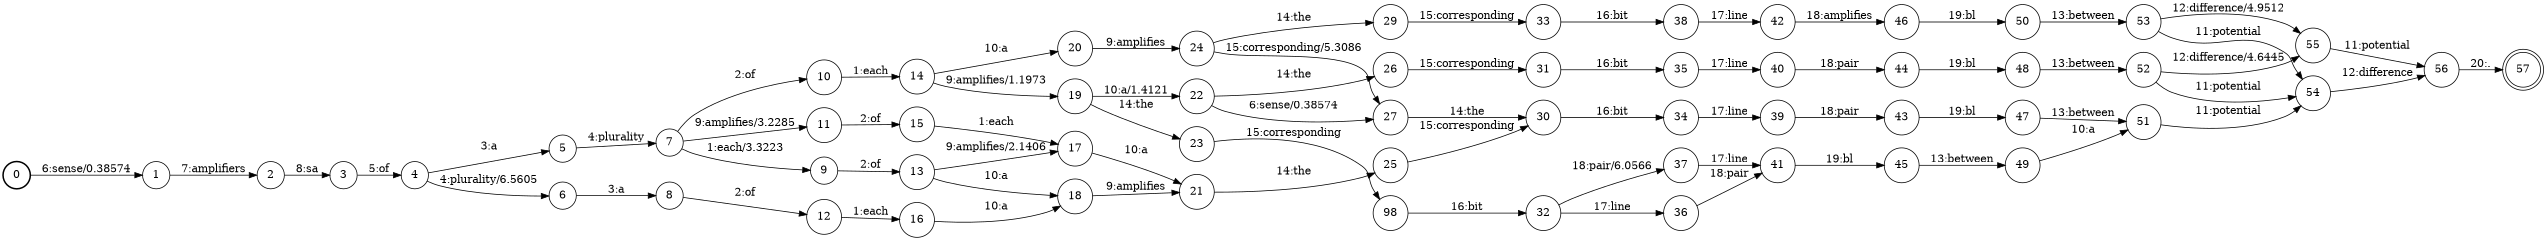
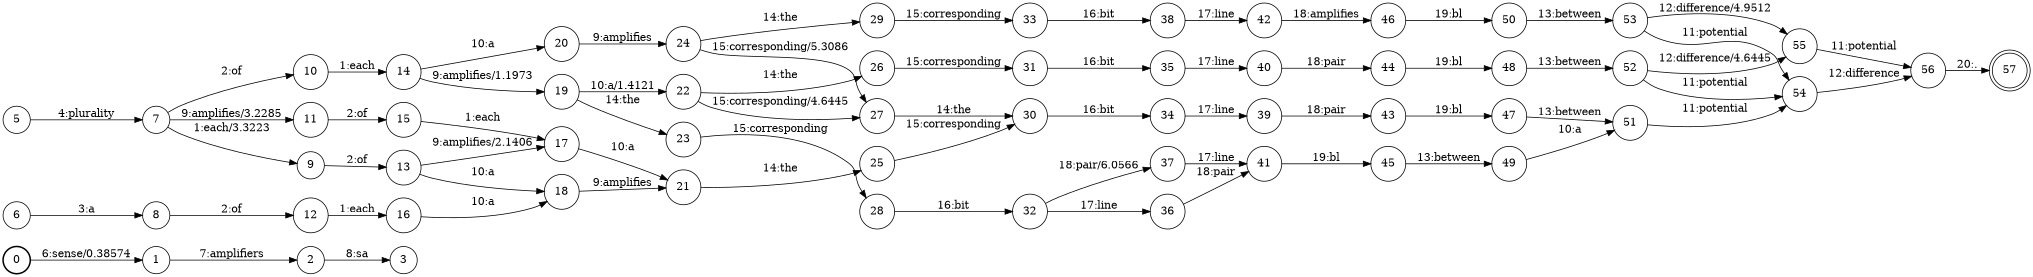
(1294, 106) -> (780, 102)
(415, 175) -> none
(1391, 213) -> (877, 212)
